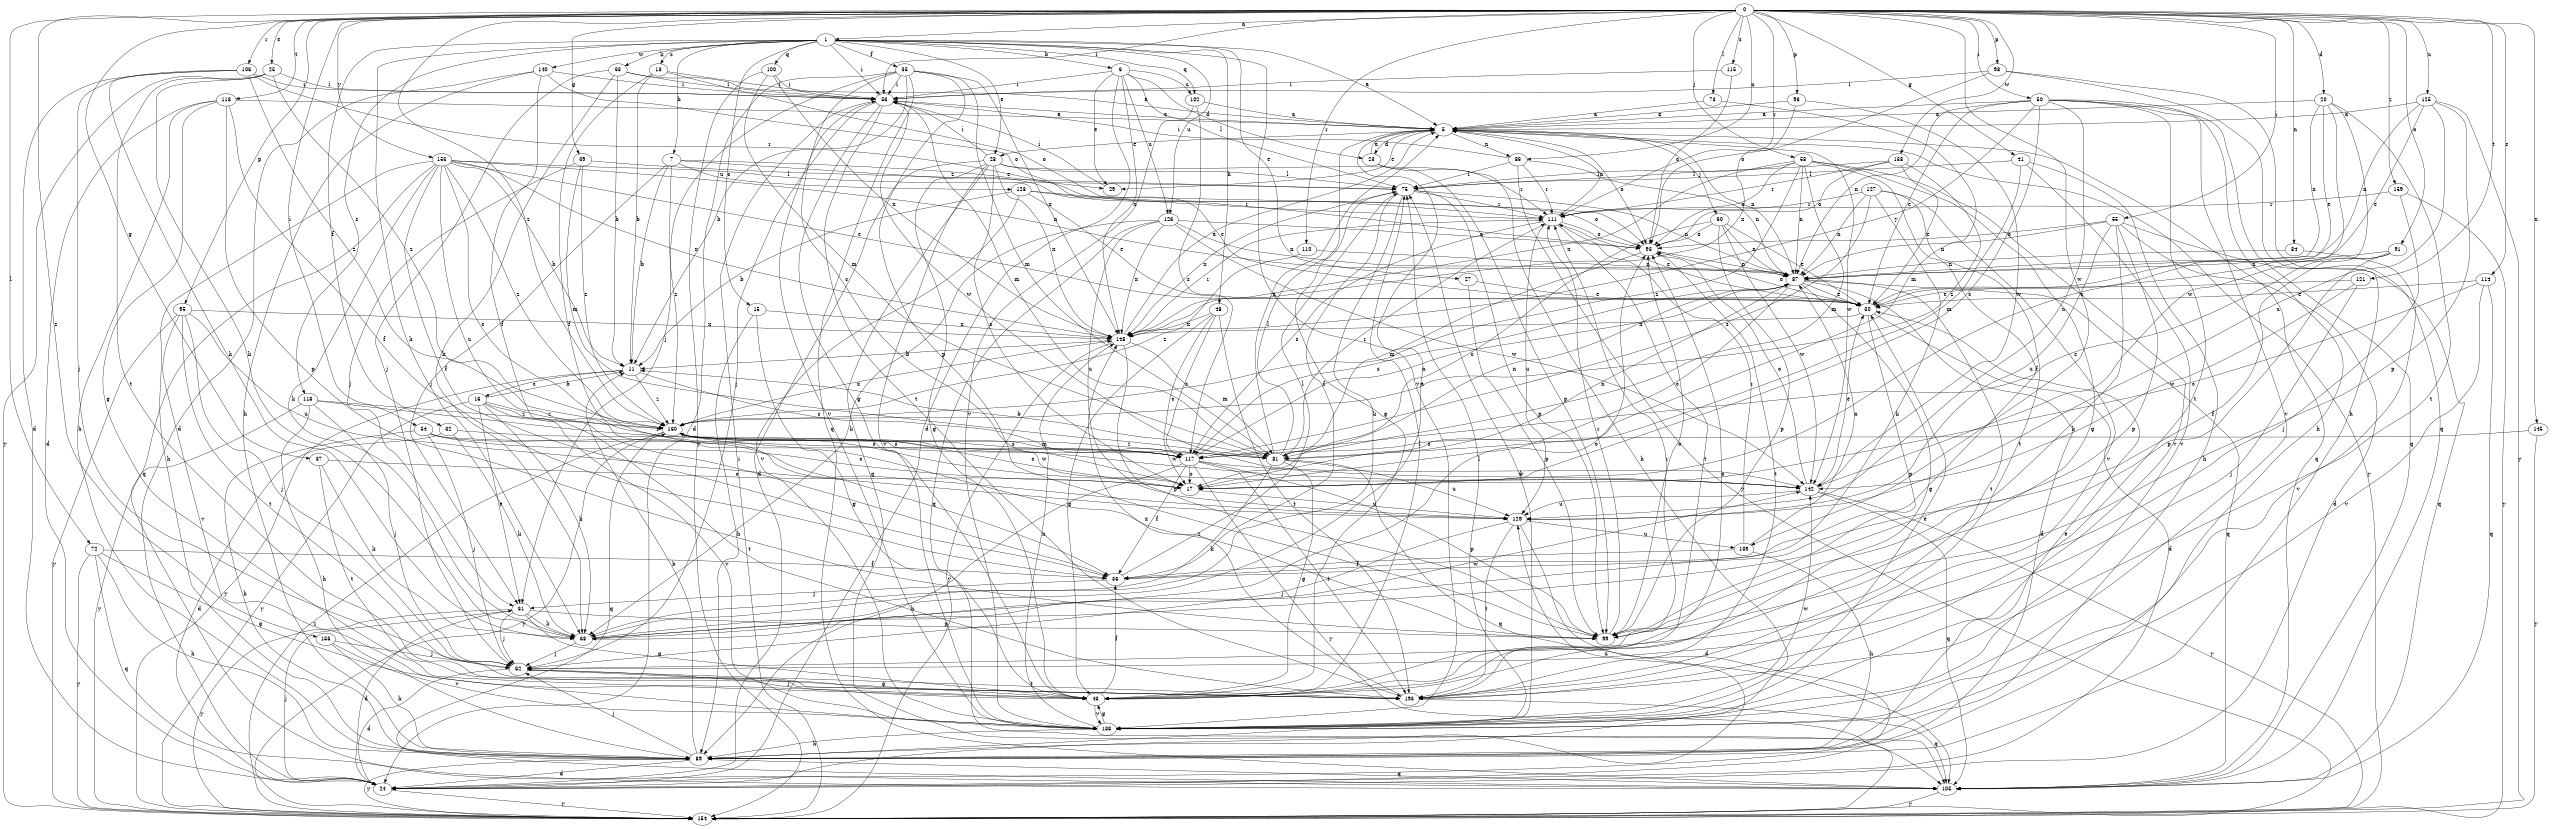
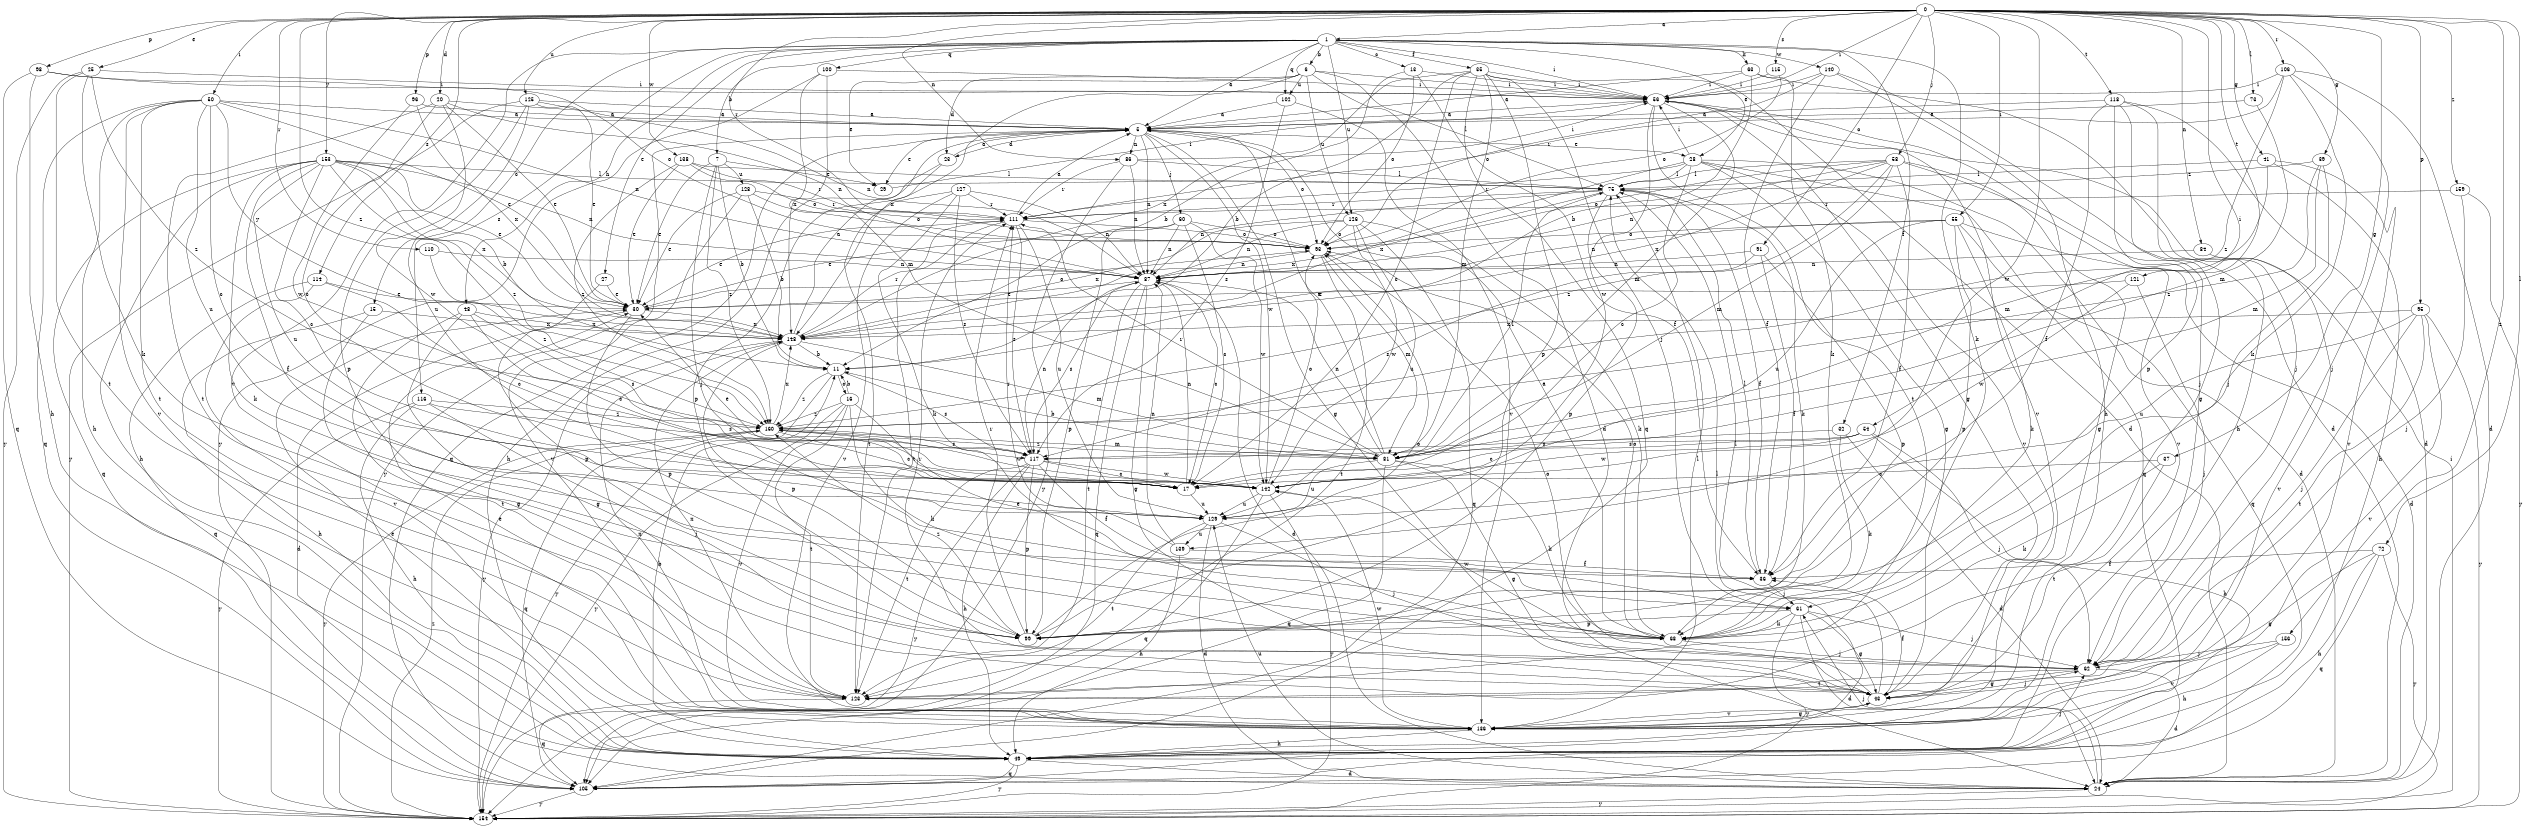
(2538, 430) -> none
(1409, 699) -> (856, 699)
(699, 759) -> (1017, 759)
